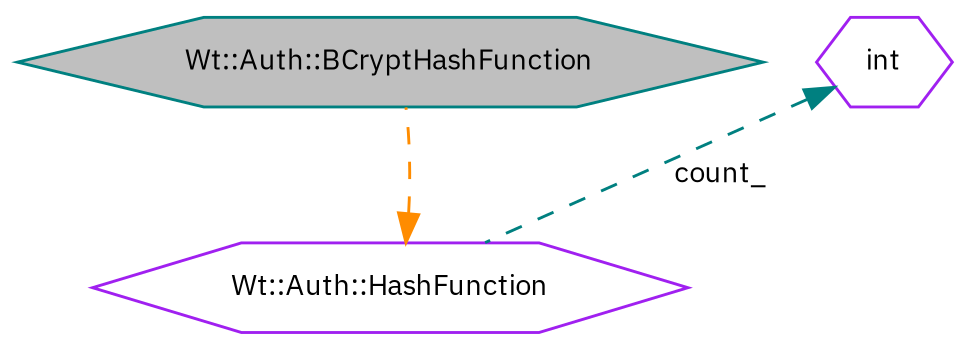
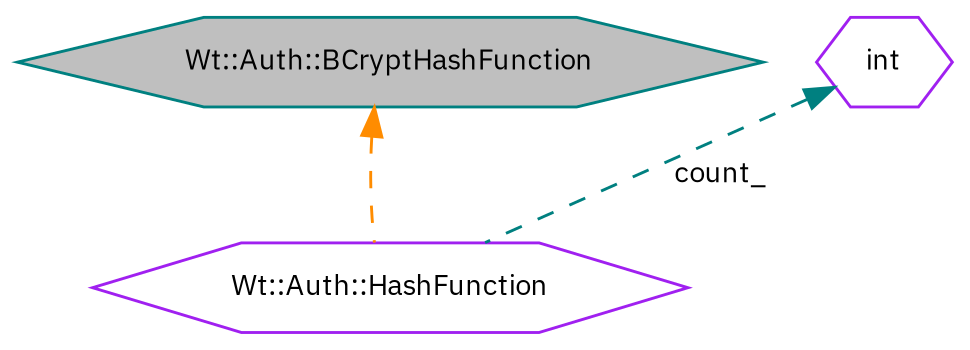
(410, 161) -> (371, 189)
